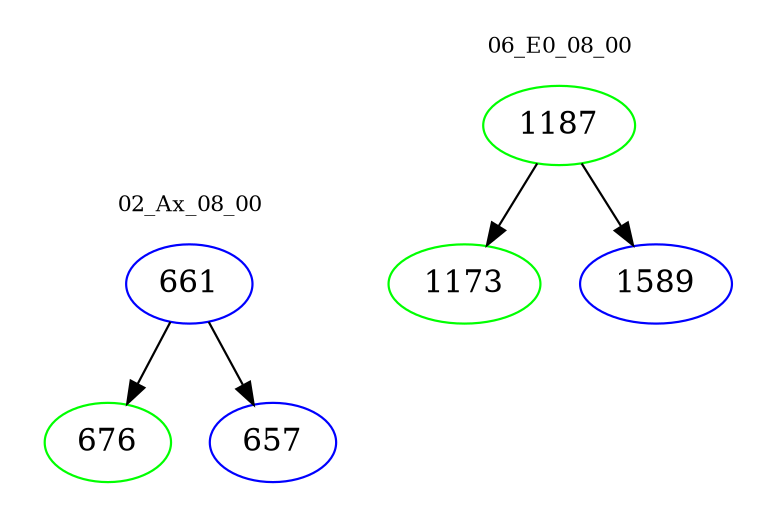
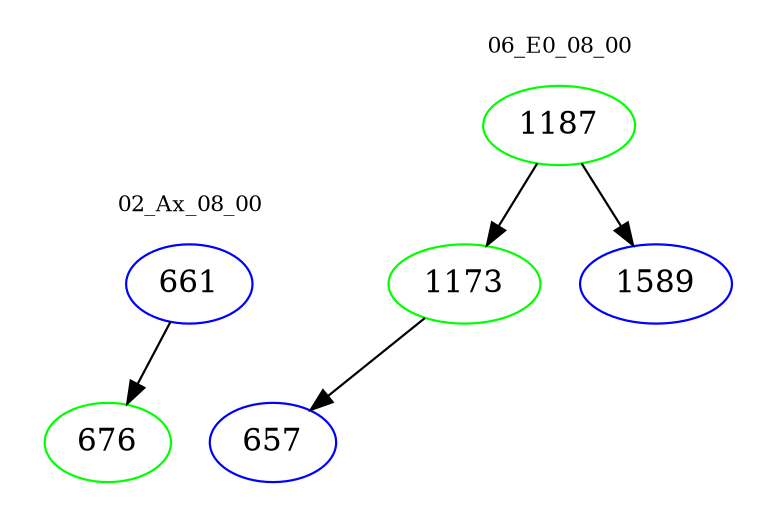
(226, 353) -> (376, 357)
